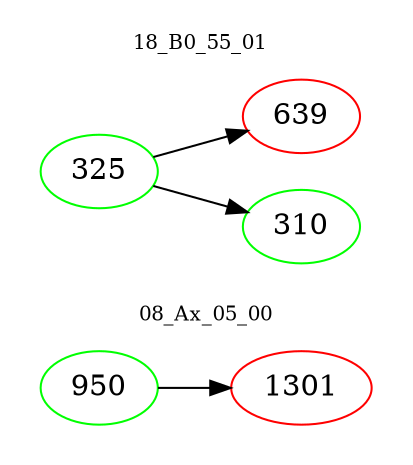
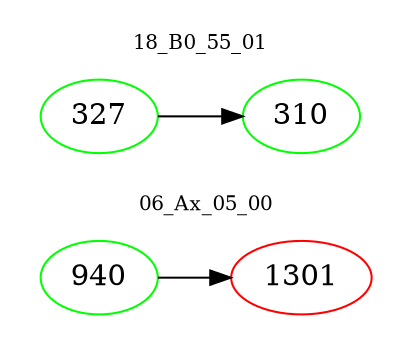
(301, 116) -> none
(99, 172) -> (99, 116)
(206, 315) -> (206, 205)
(99, 388) -> (99, 278)
